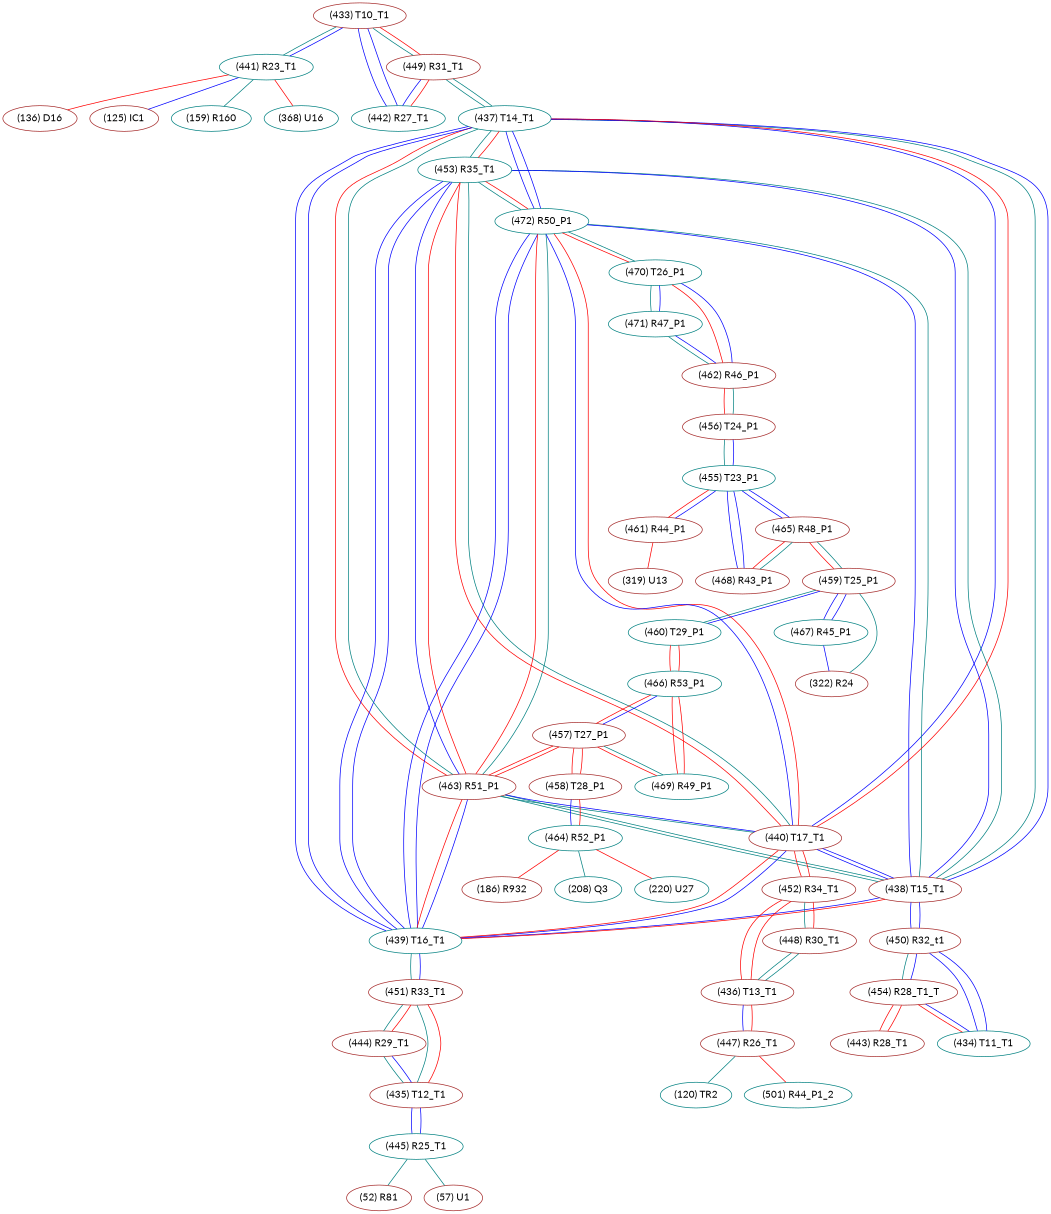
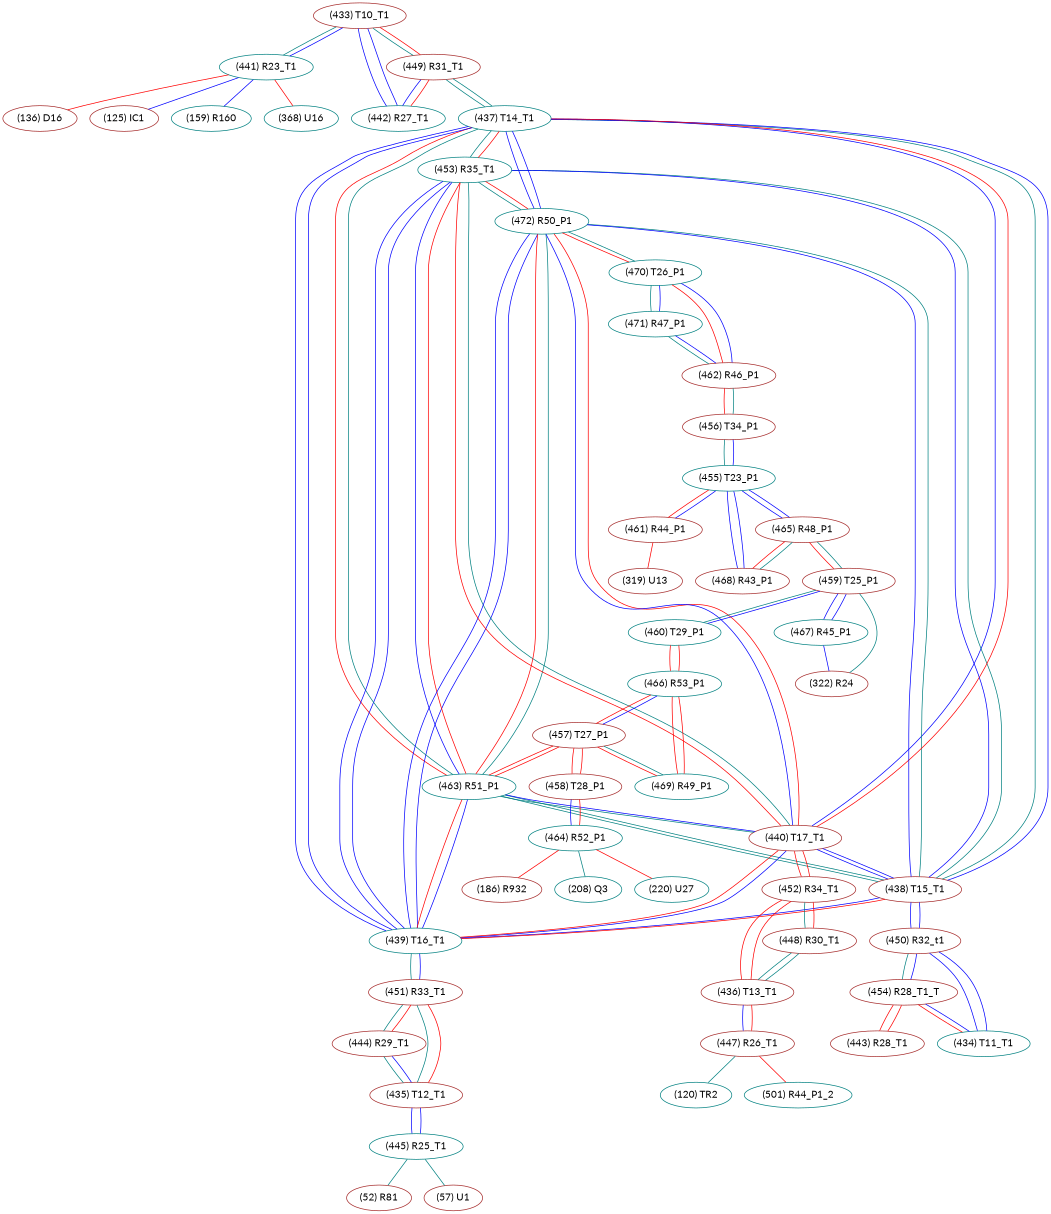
(239, 93) -> (239, 93)
(729, 427) -> (729, 427)
(469, 787) -> (469, 787)
